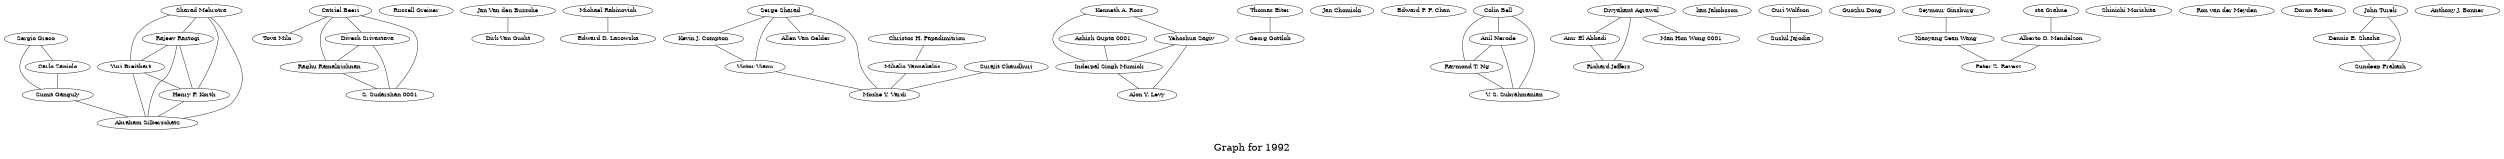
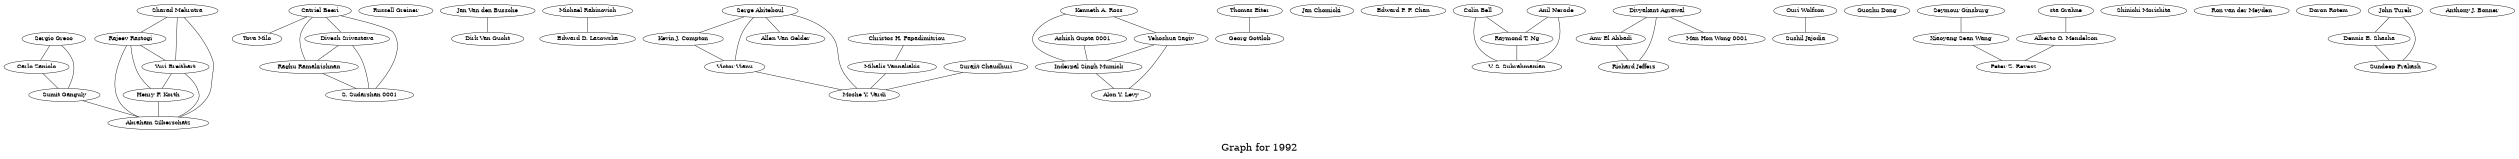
(780, 11) -> (760, 11)
(1717, 11) -> none
(1498, 25) -> none
(215, 53) -> none
